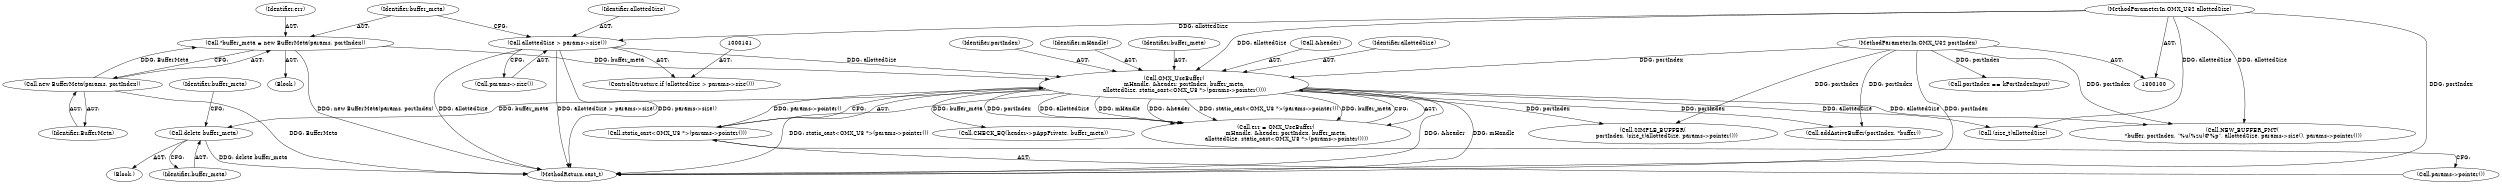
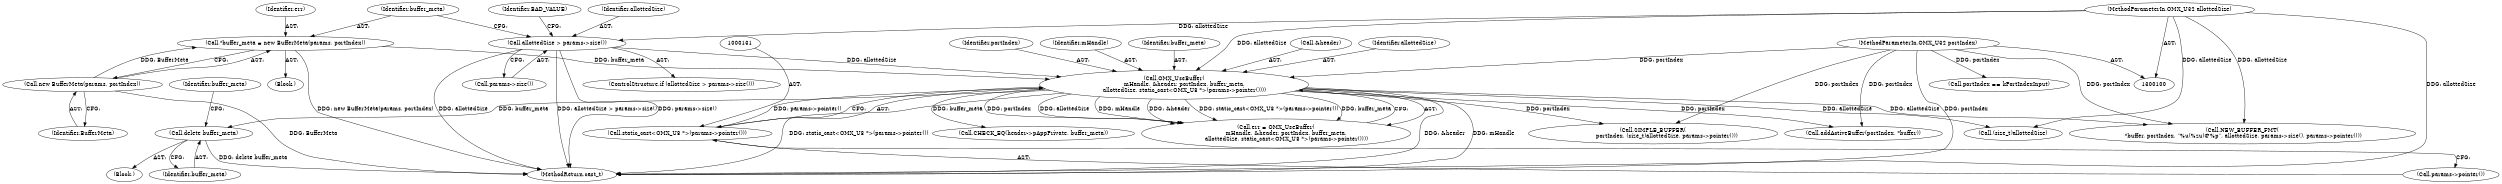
none -> (535, 10)
(713, 63) -> (777, 103)
(2451, 85) -> (2451, 85)
(94, 109) -> (94, 109)
